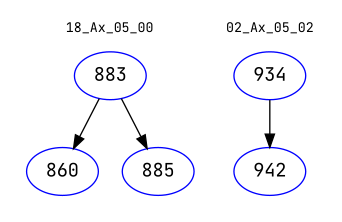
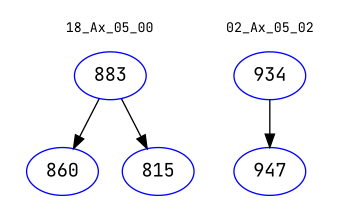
(158, 171) -> (158, 171)
(270, 171) -> (270, 171)
